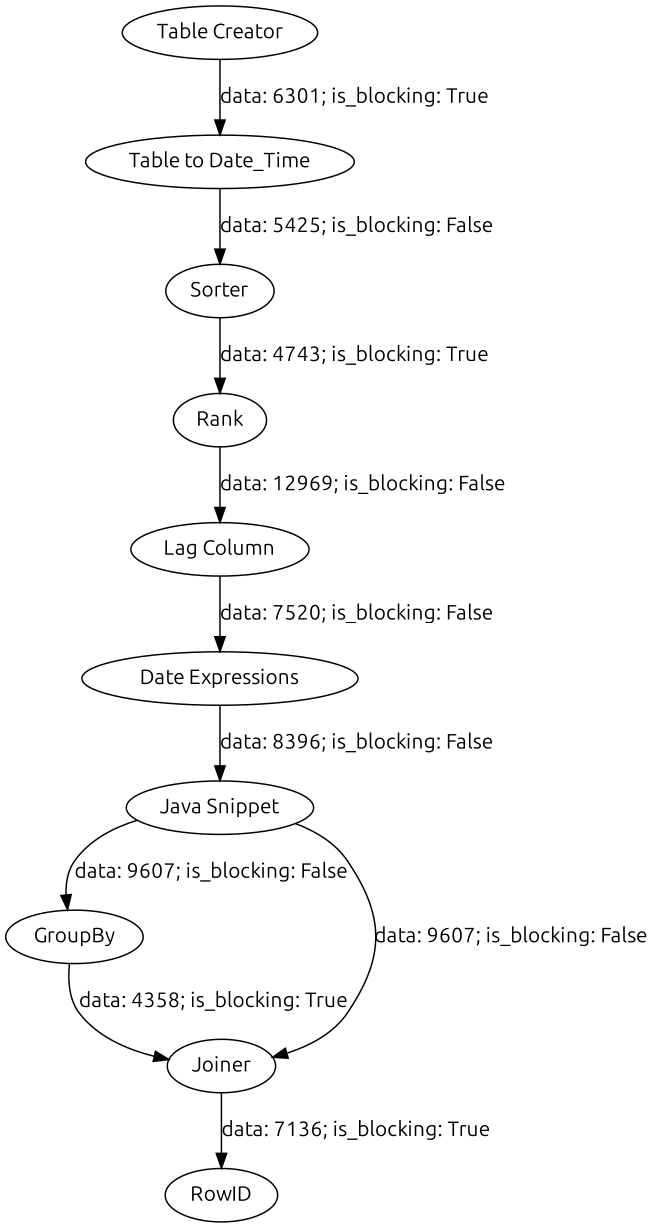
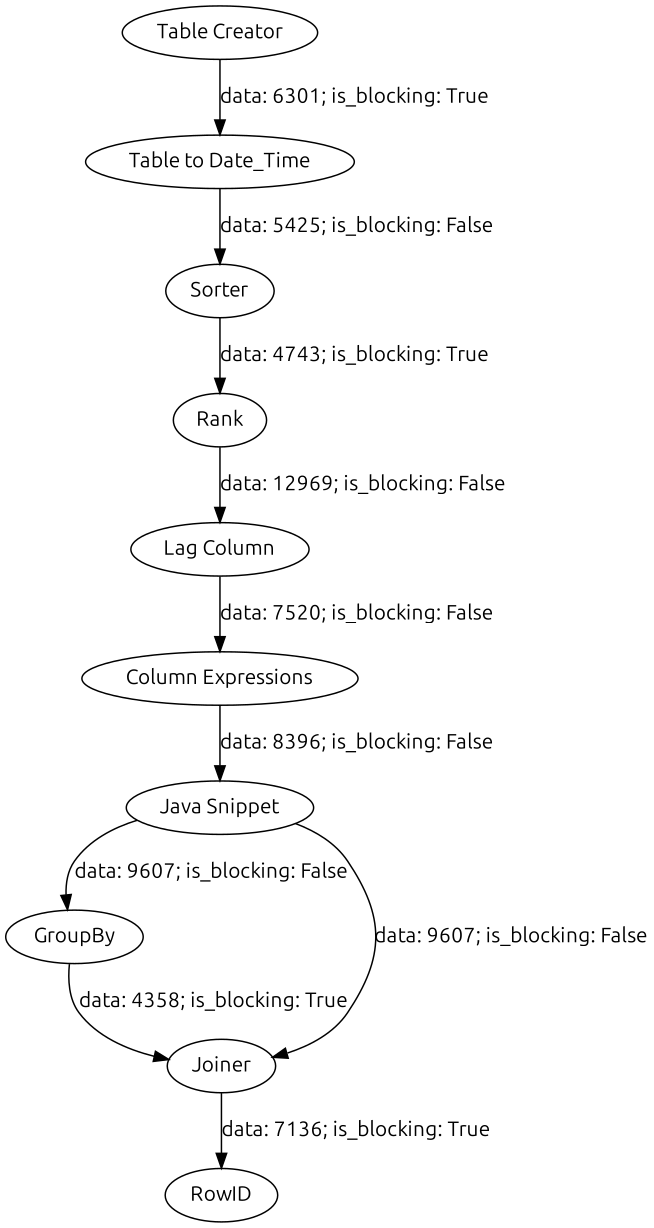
(220, 679) -> (220, 679)
